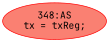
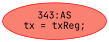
(55, 21) -> (55, 21)
